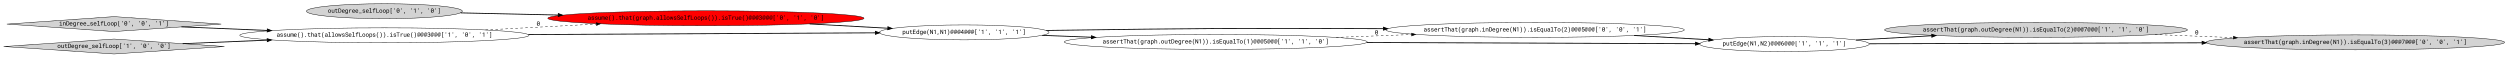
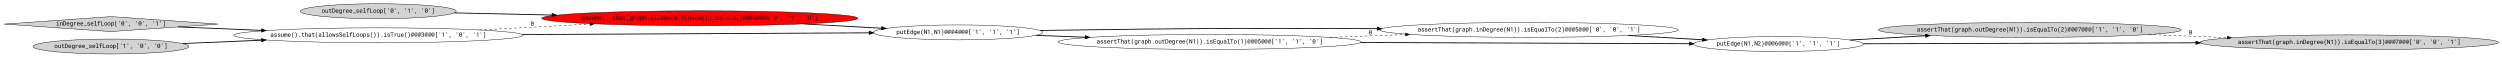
(114, 47) -> (111, 47)
